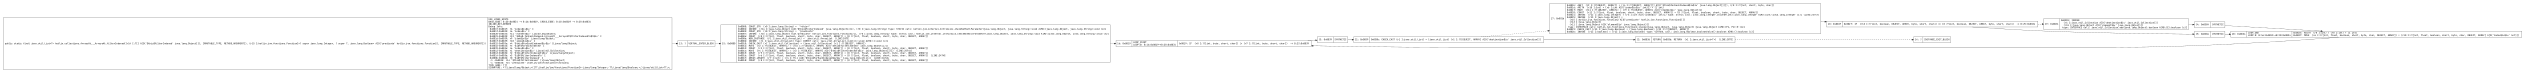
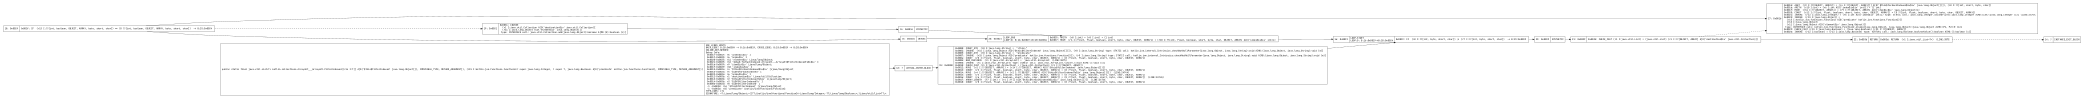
(1823, 22) -> (956, 19)
(2218, 34) -> (922, 39)
